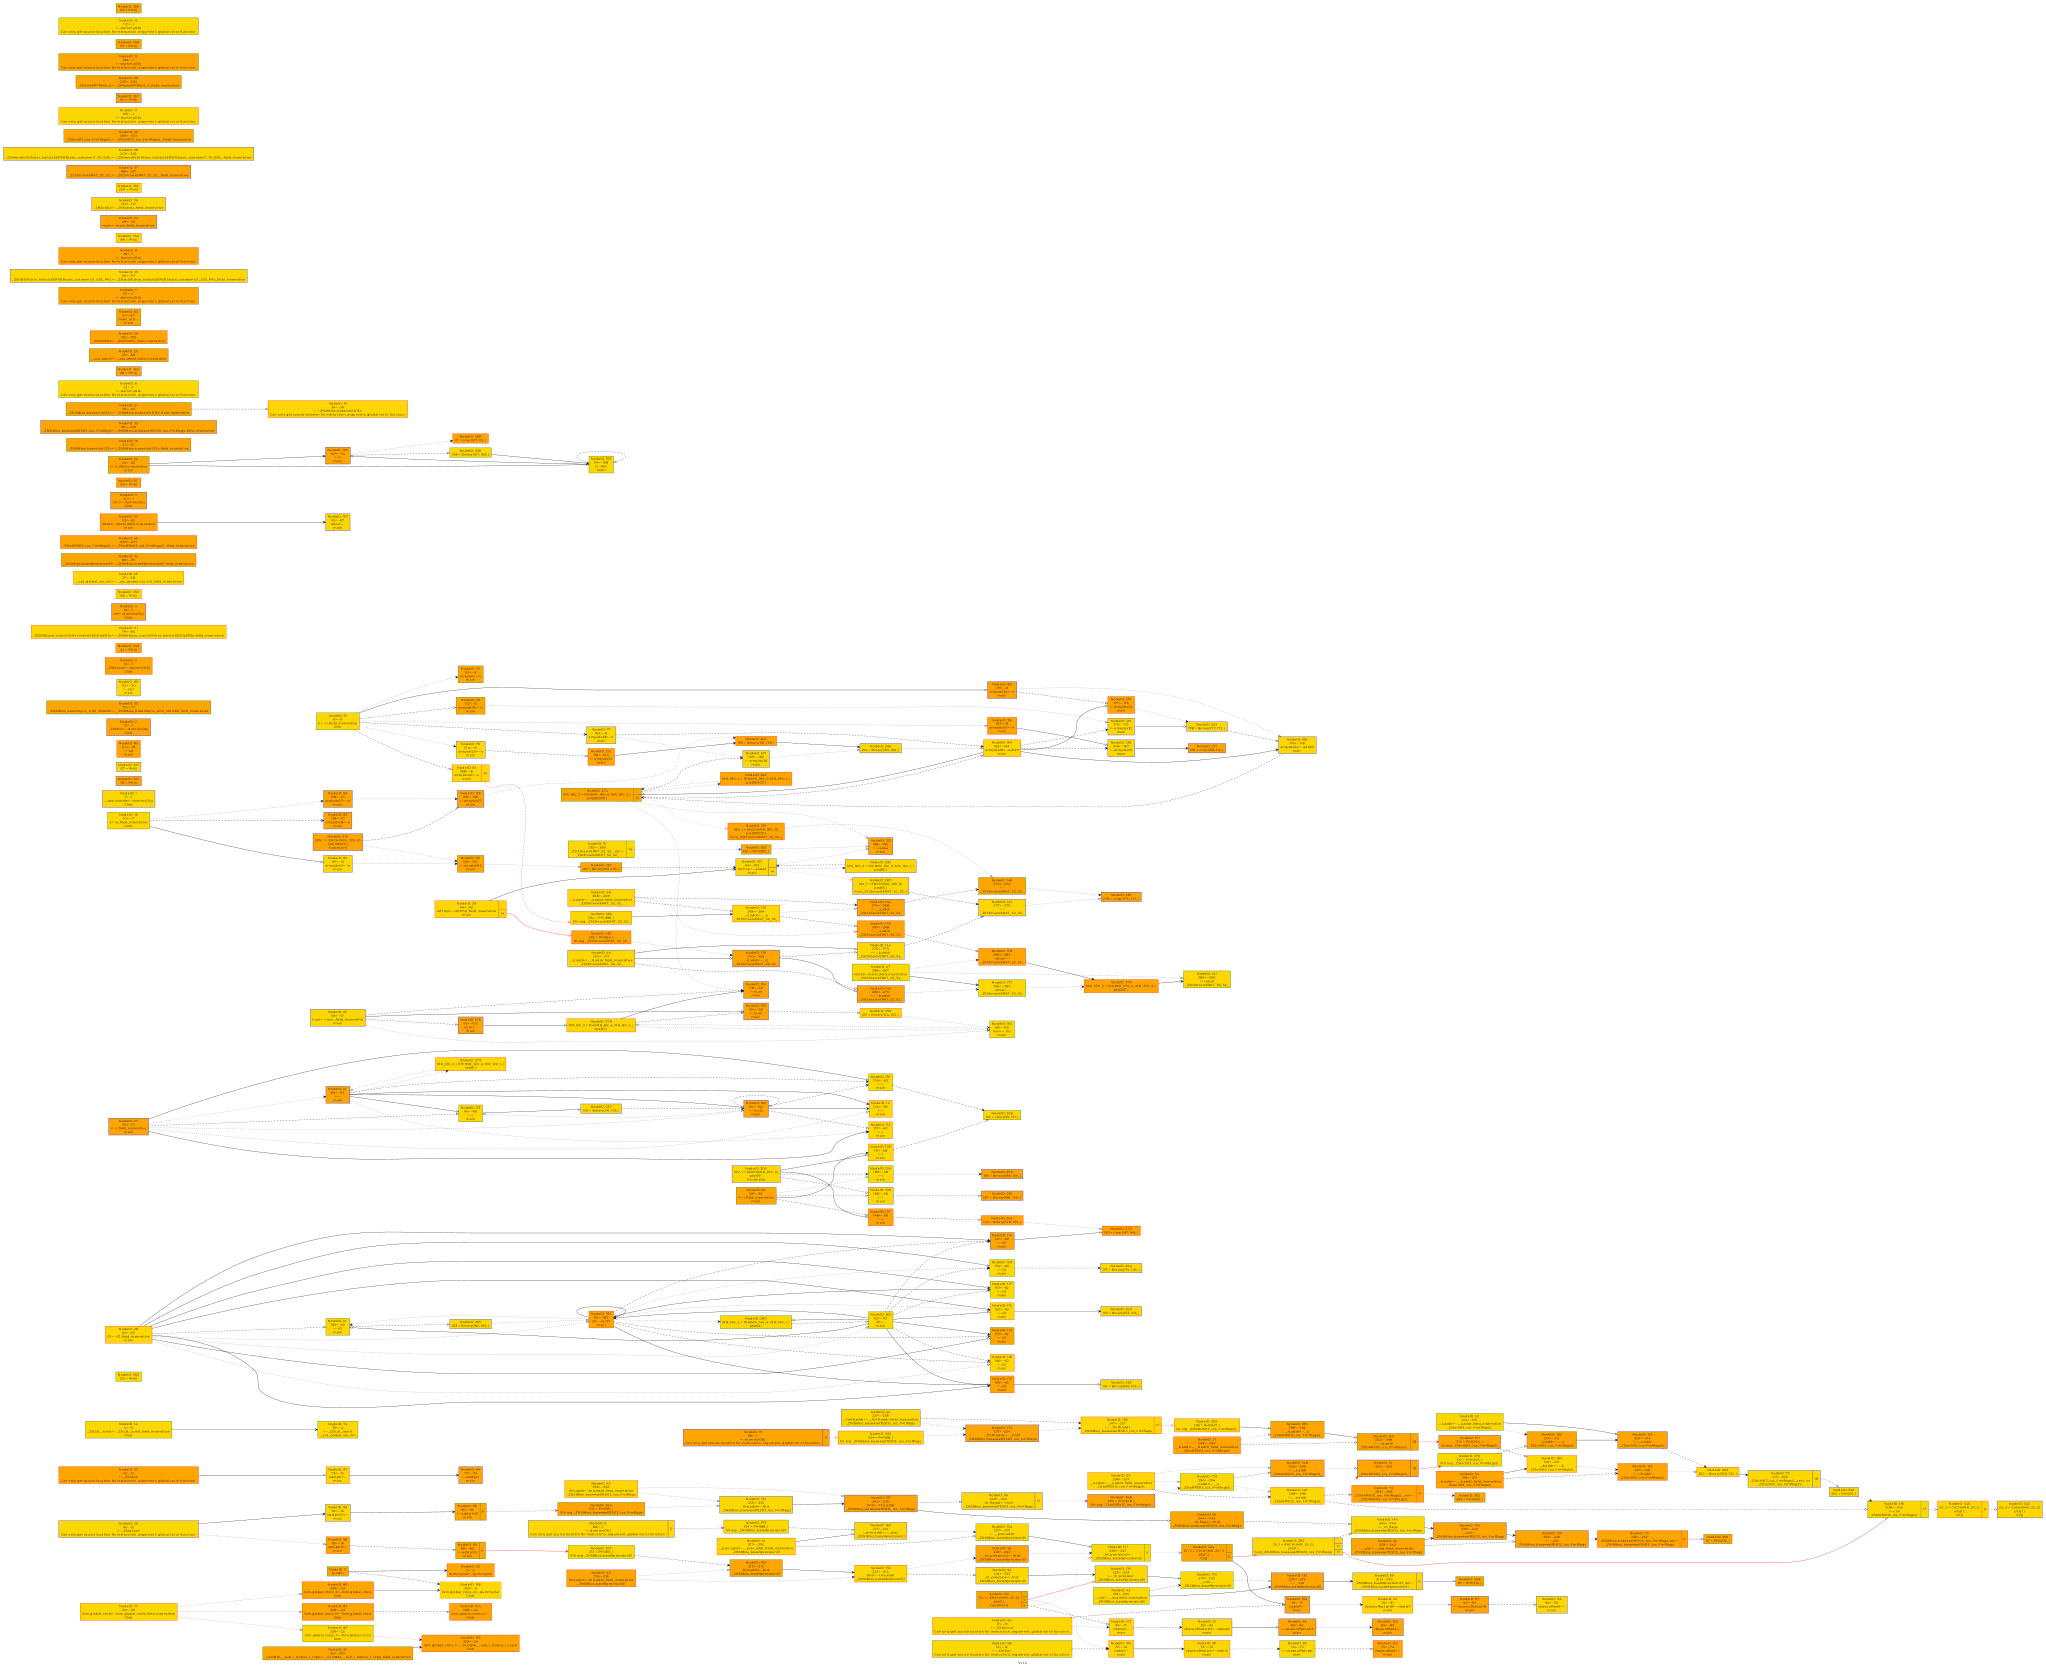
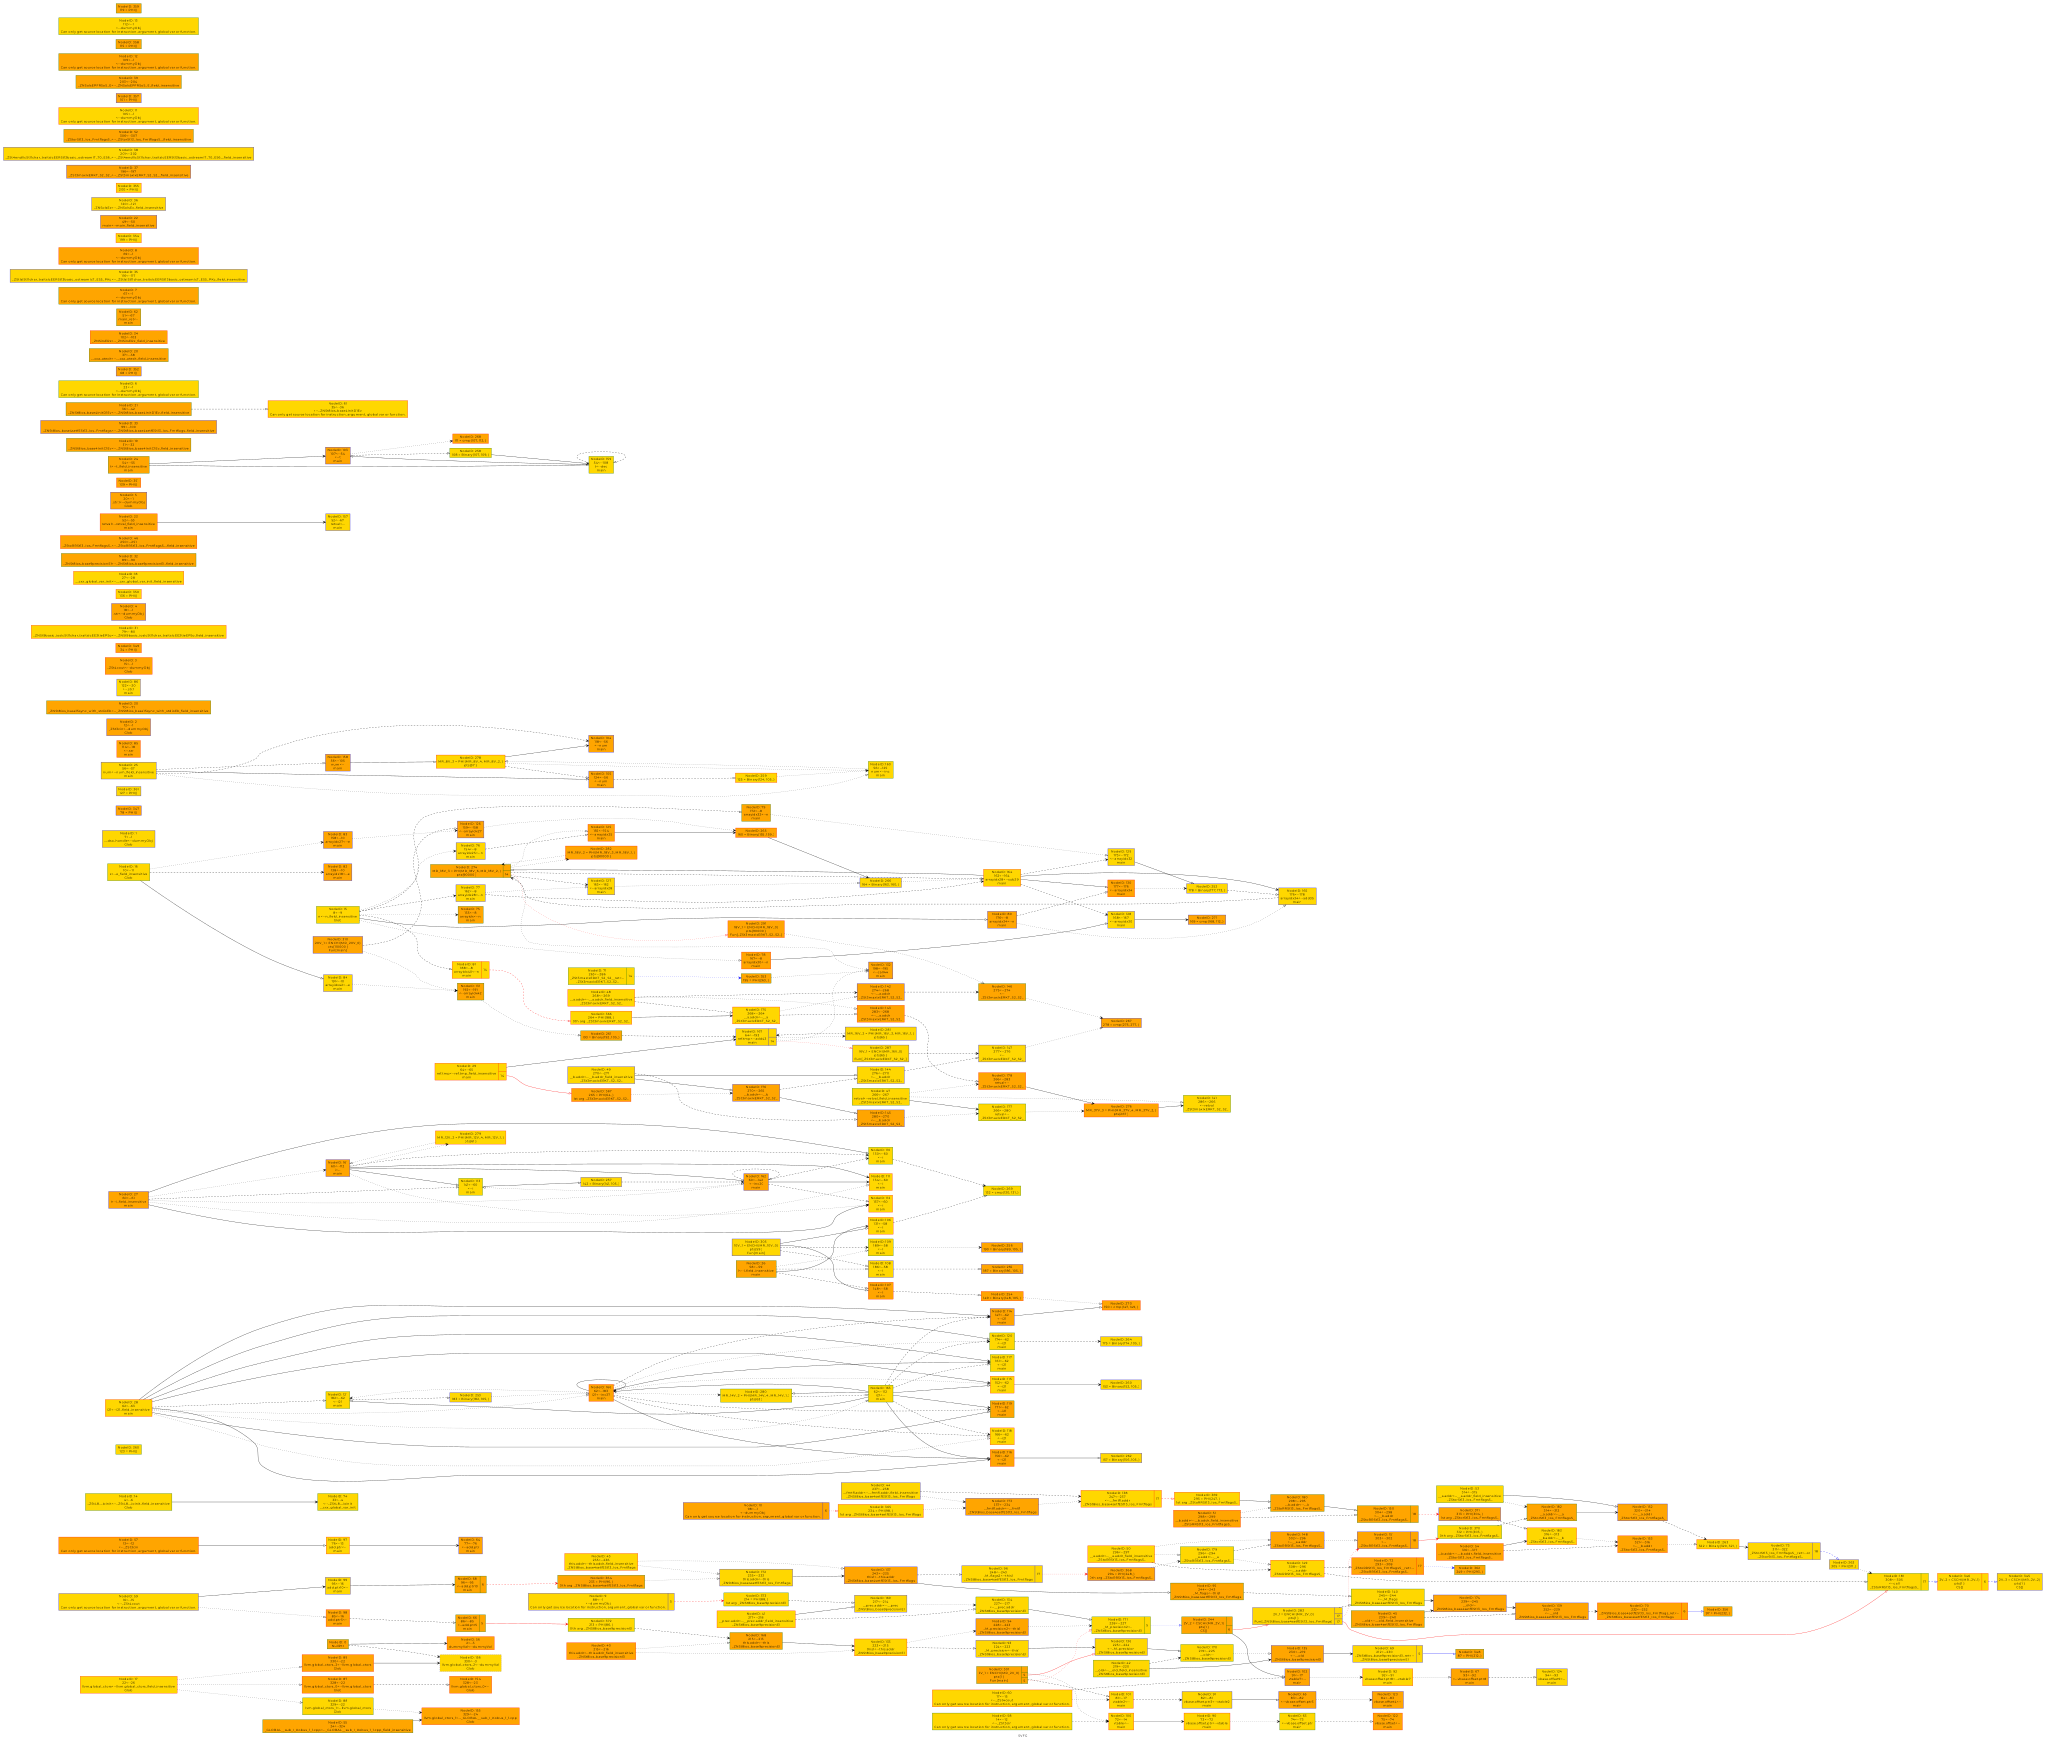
(678, 904) -> (541, 837)
